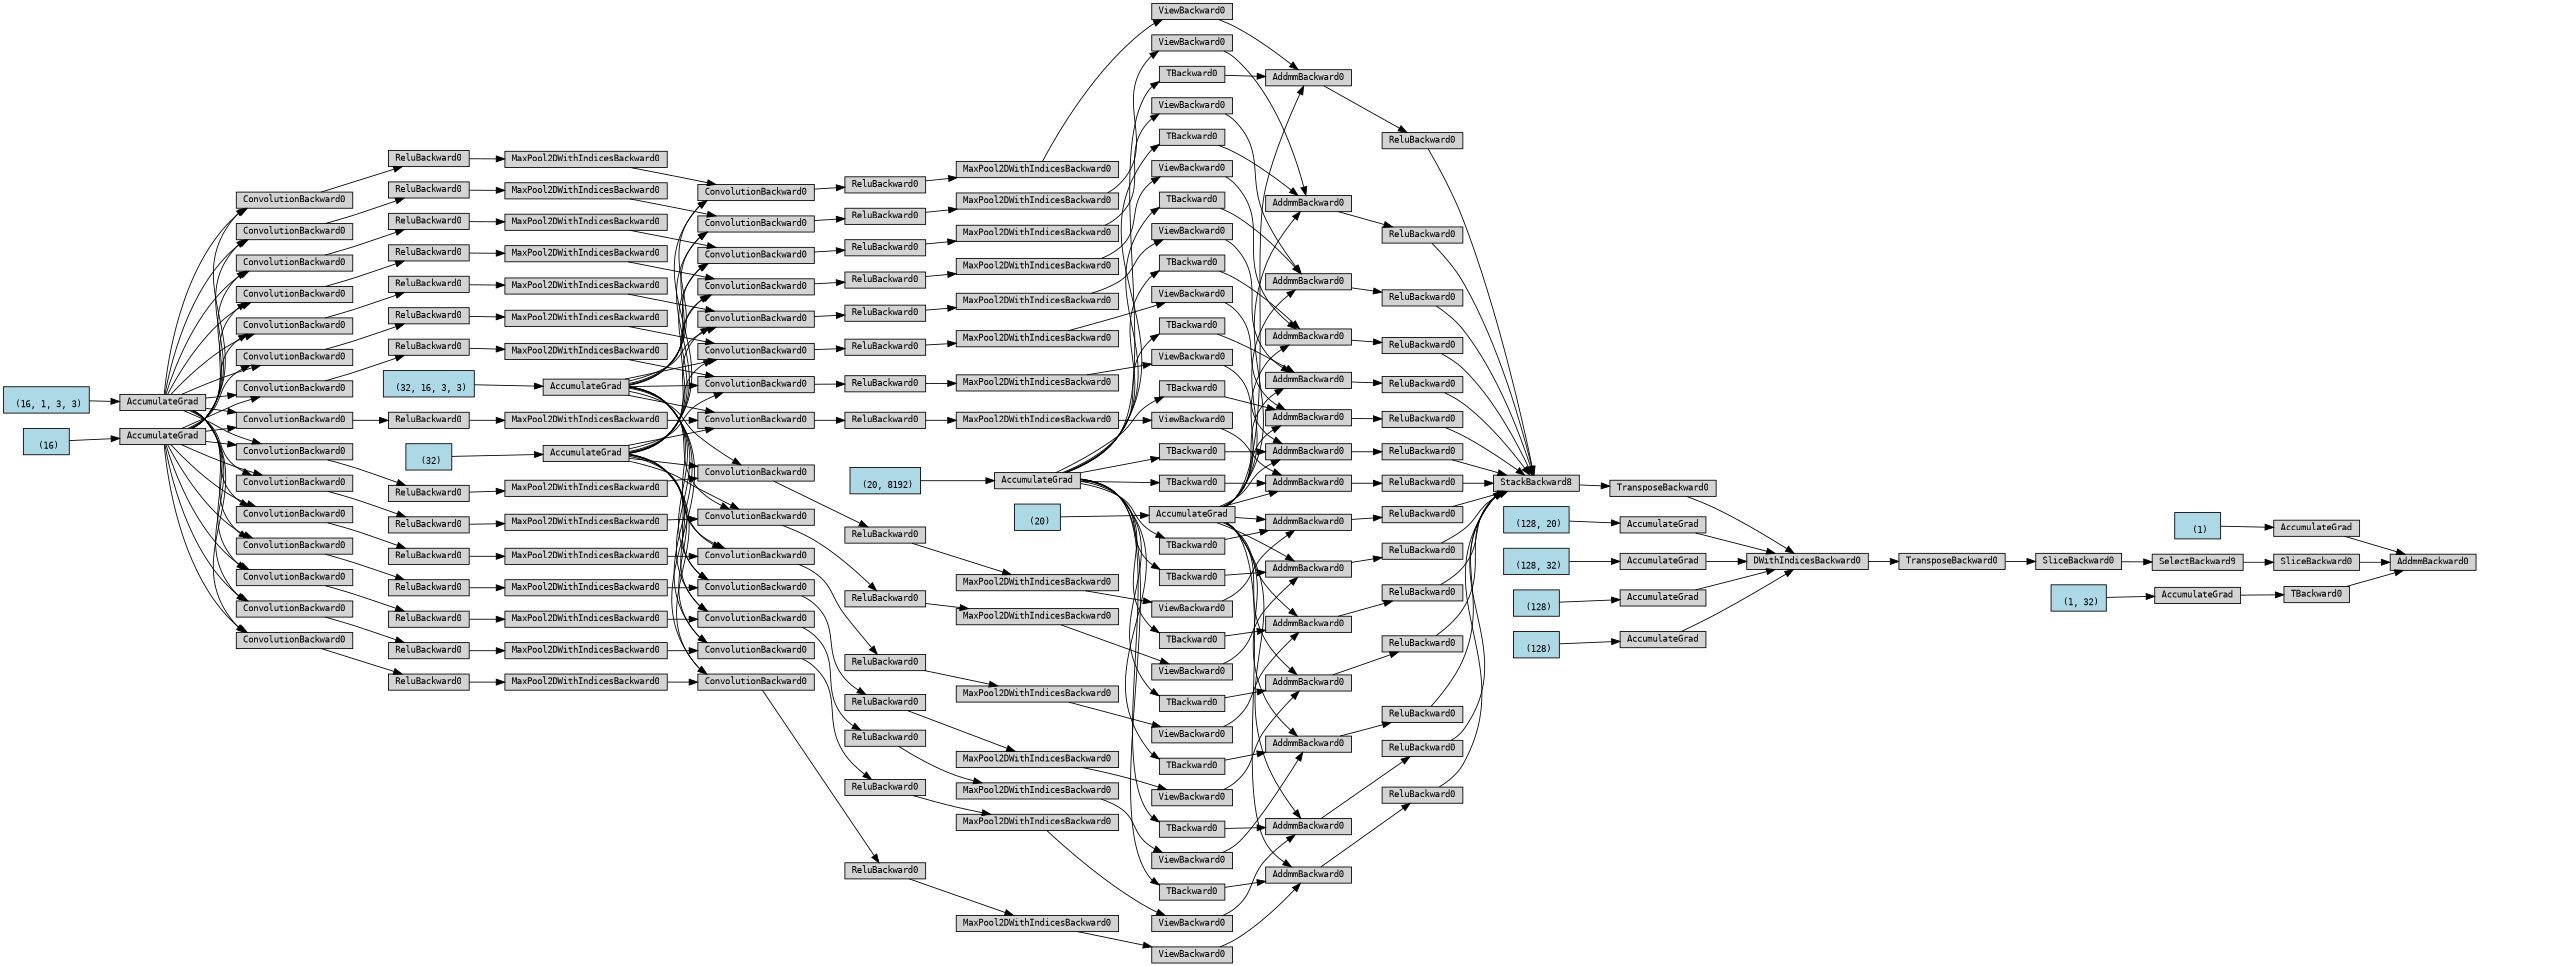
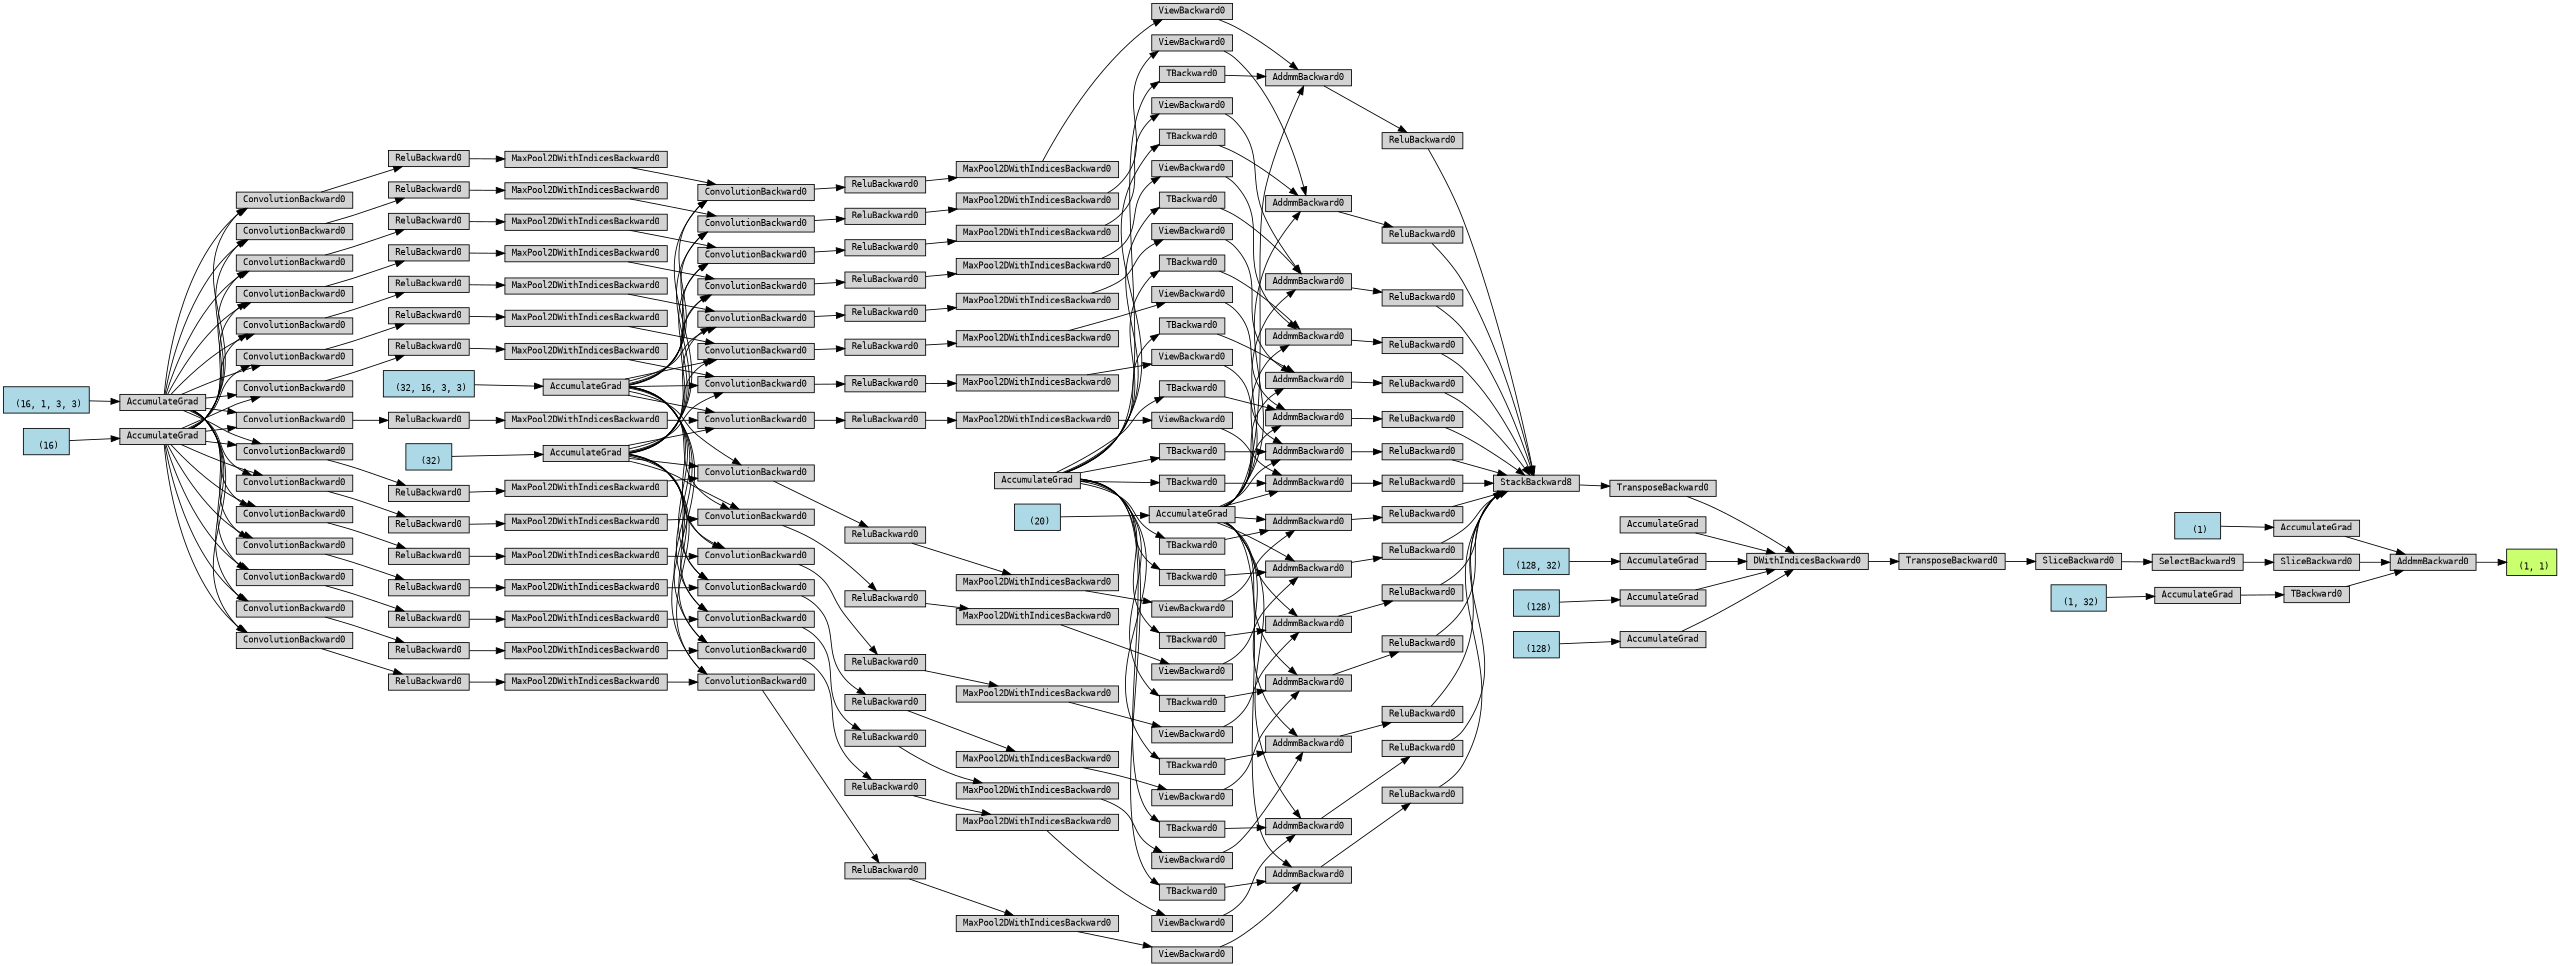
(885, 481) -> none
(1536, 520) -> none
none -> (2532, 562)
